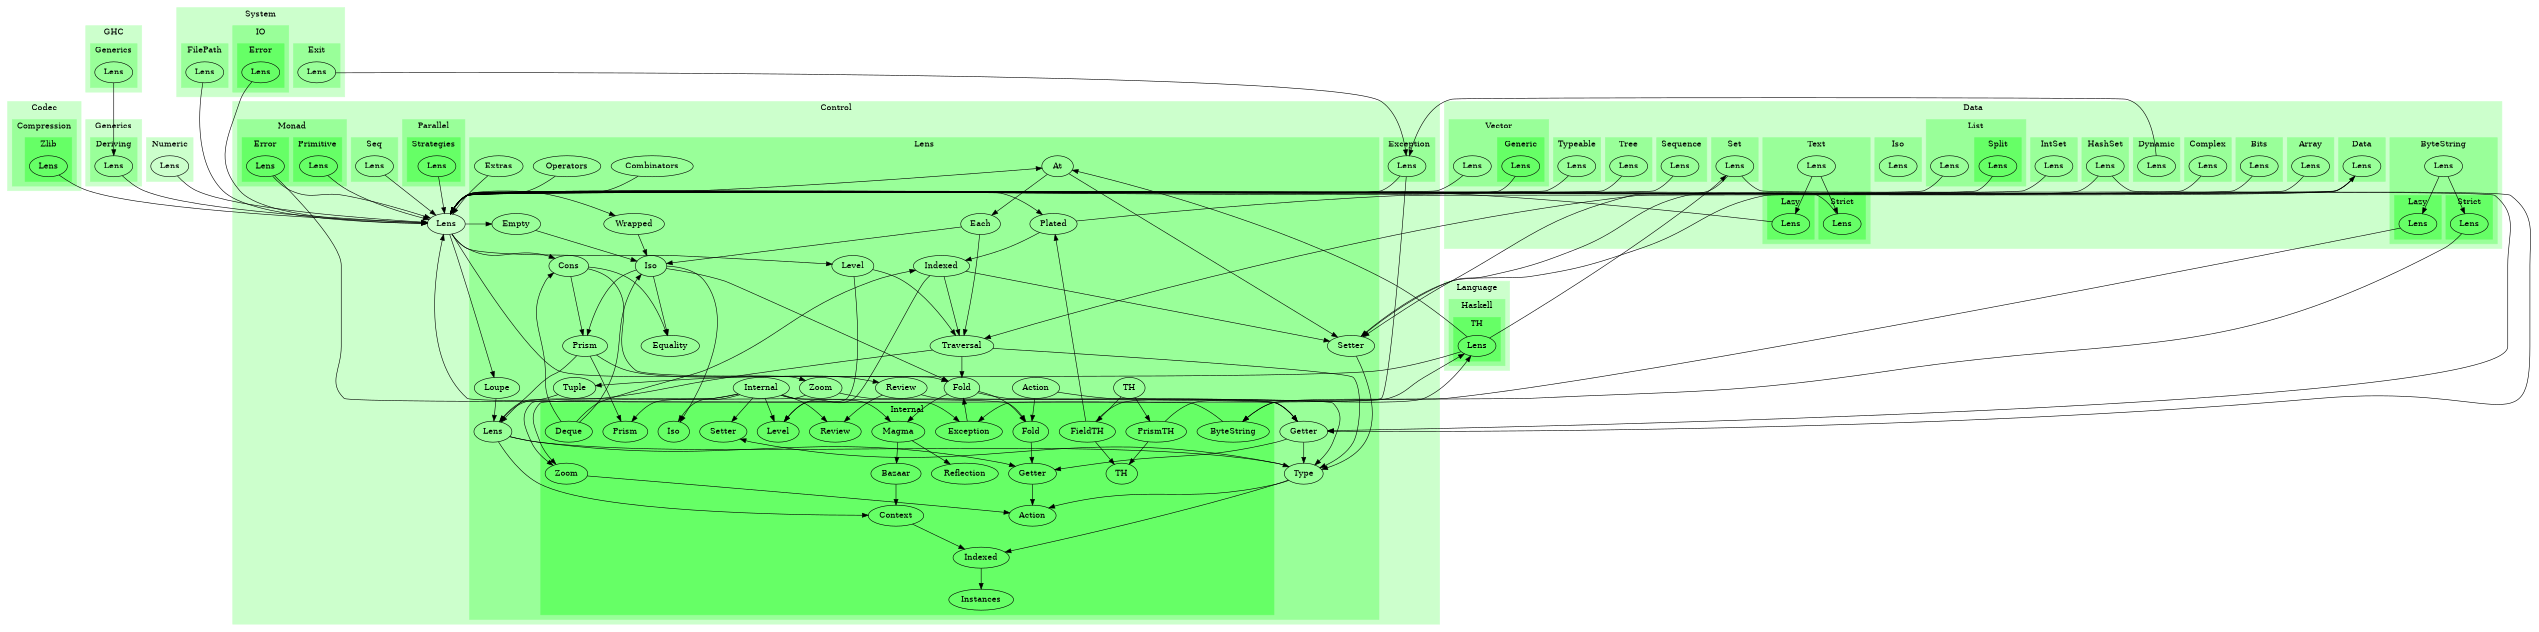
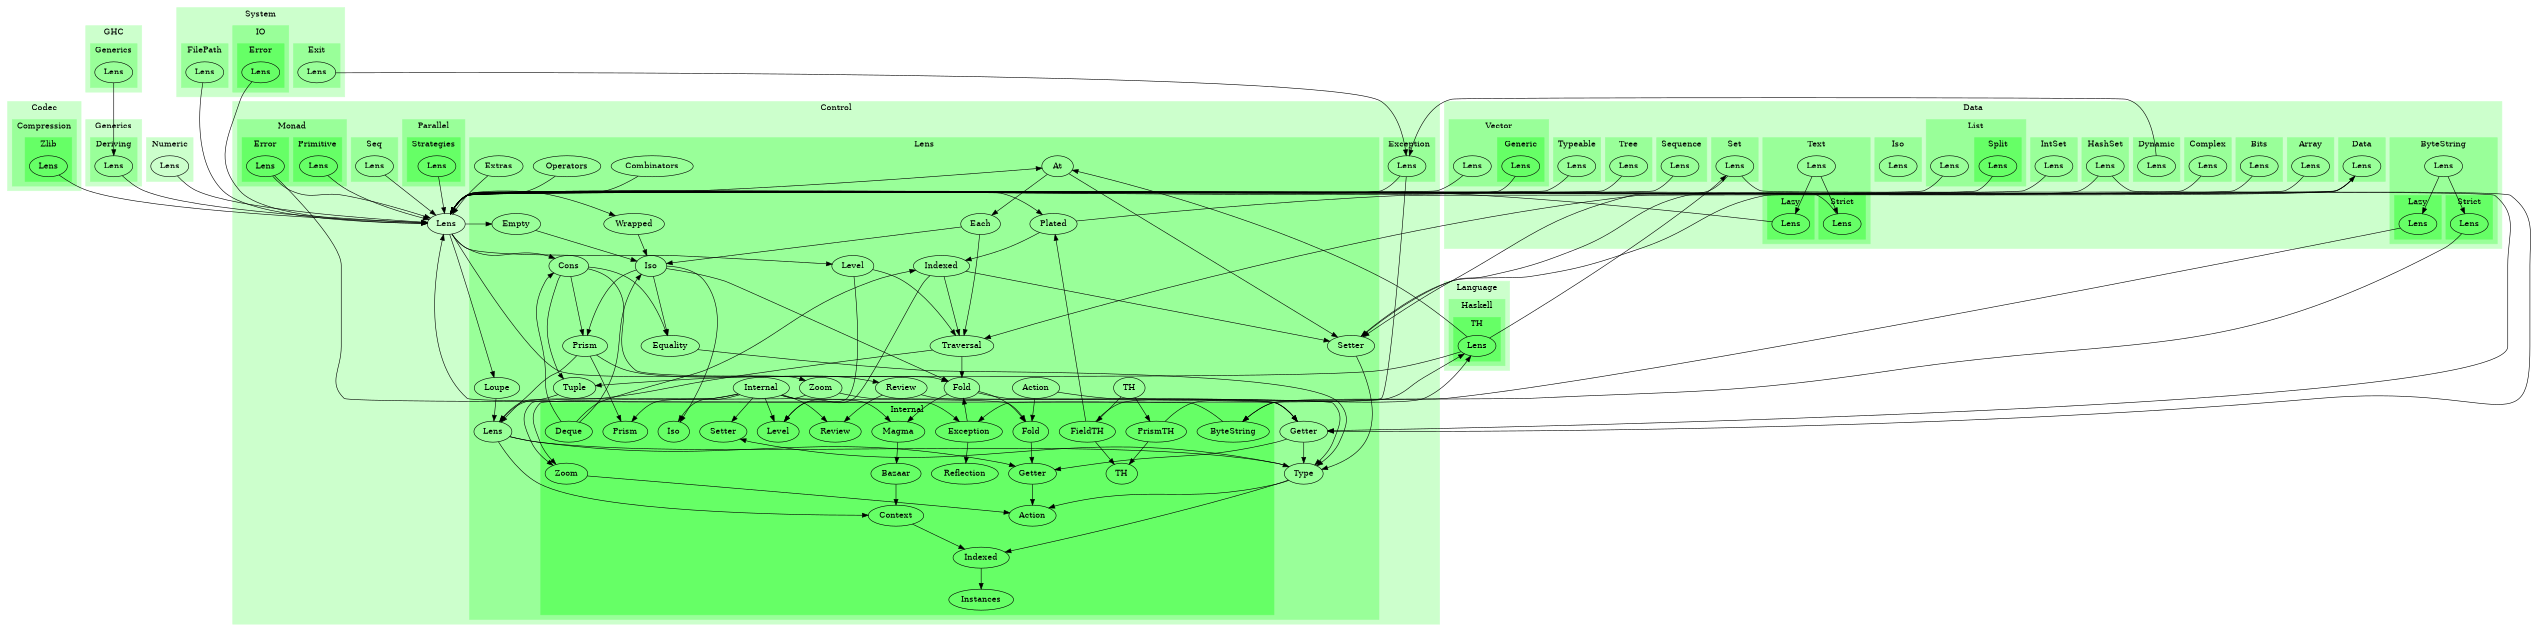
none -> (547, 325)
(1225, 364) -> (1054, 373)
(929, 451) -> (967, 450)
